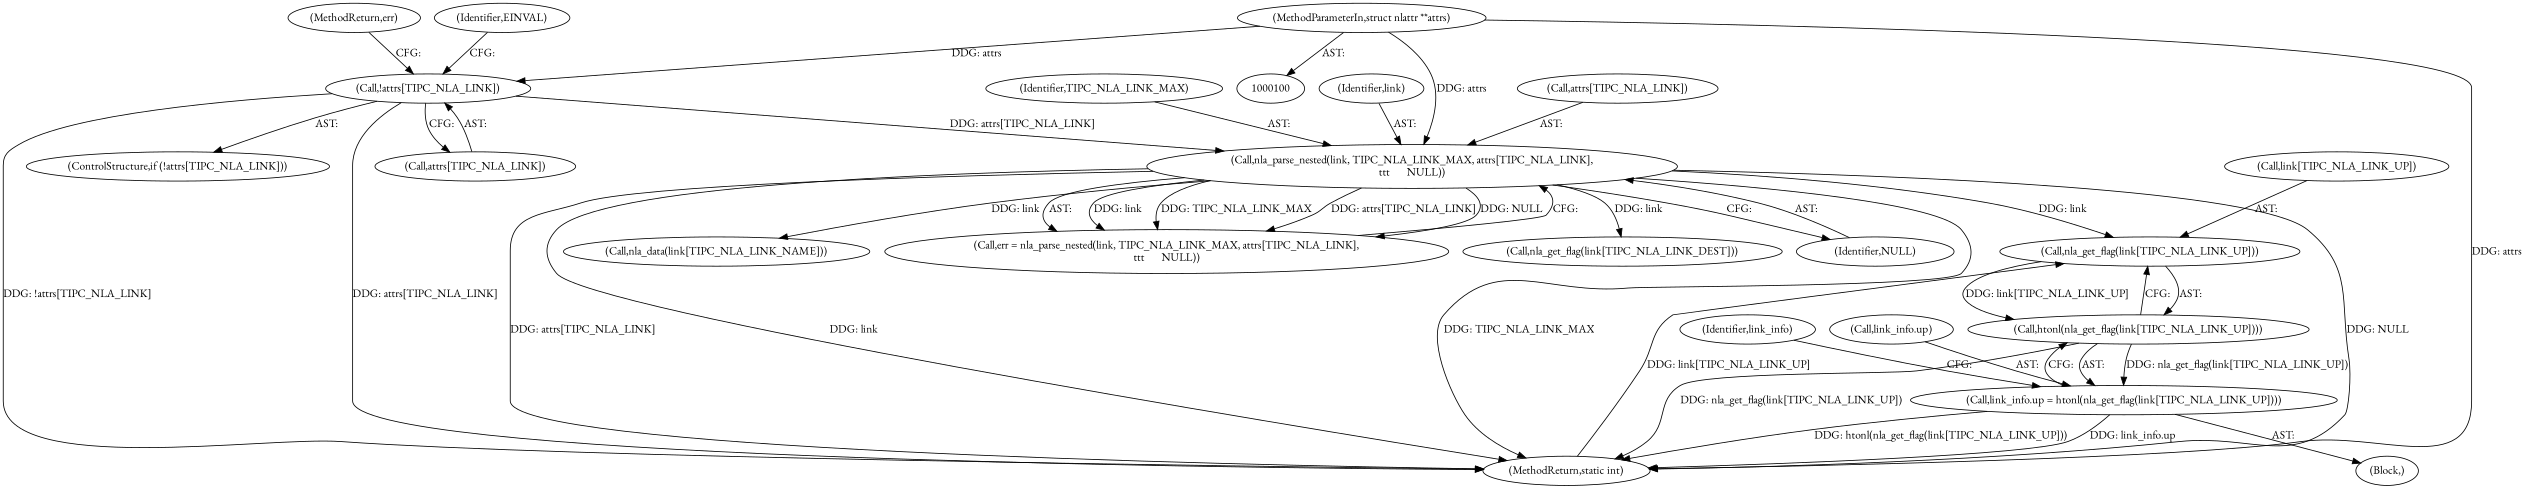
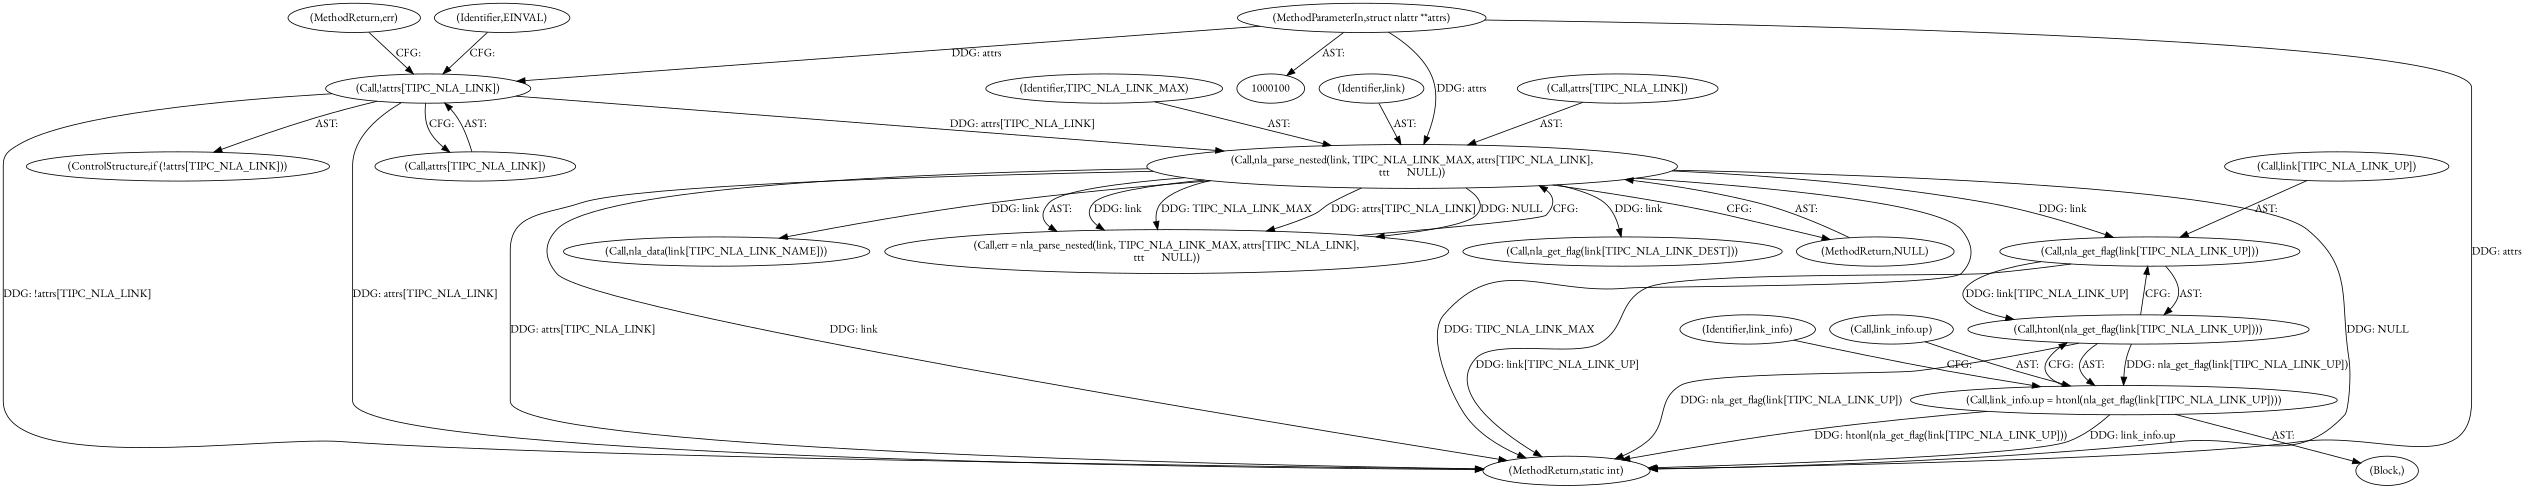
(1875, 252) -> (1875, 252)
(1779, 301) -> (1695, 280)
